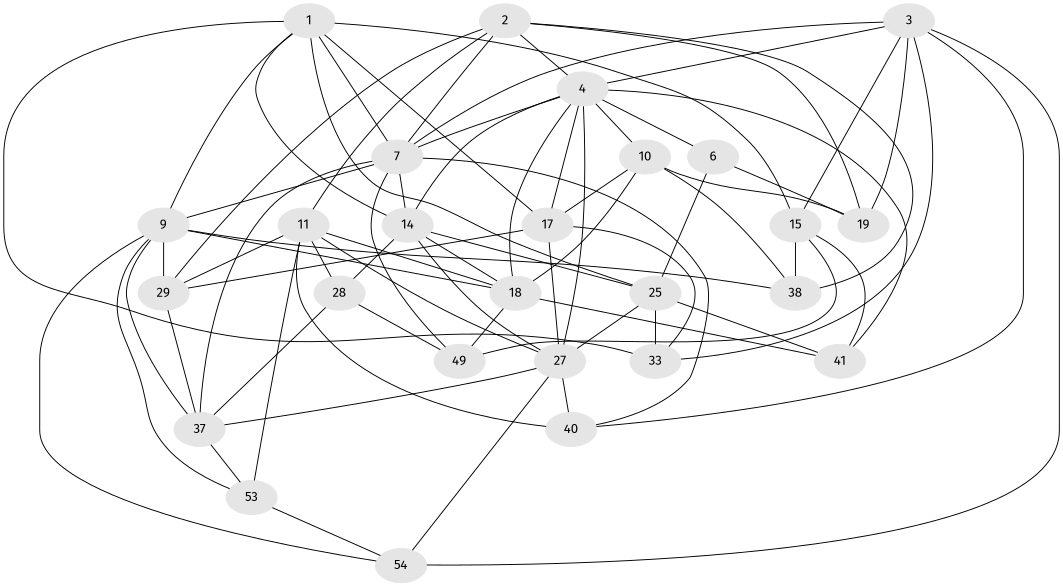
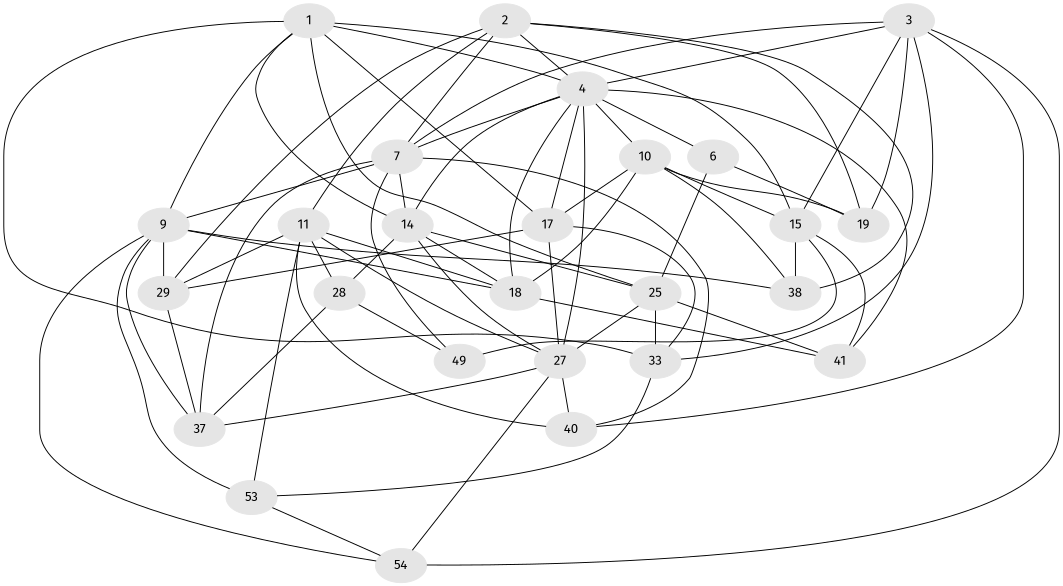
(353, 89) -> (448, 50)
none -> (720, 192)
(490, 324) -> none
(226, 463) -> (485, 479)
